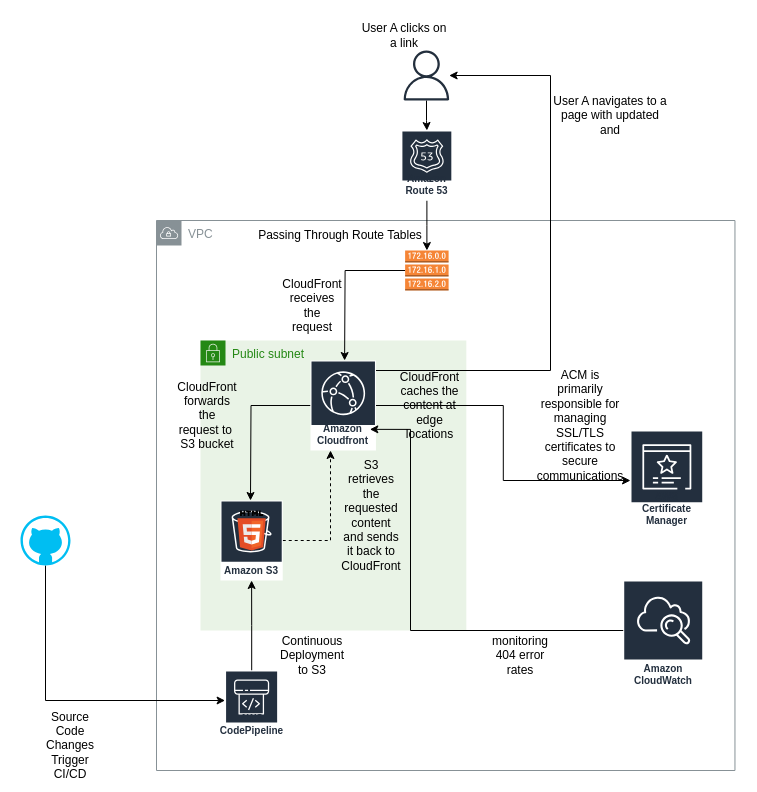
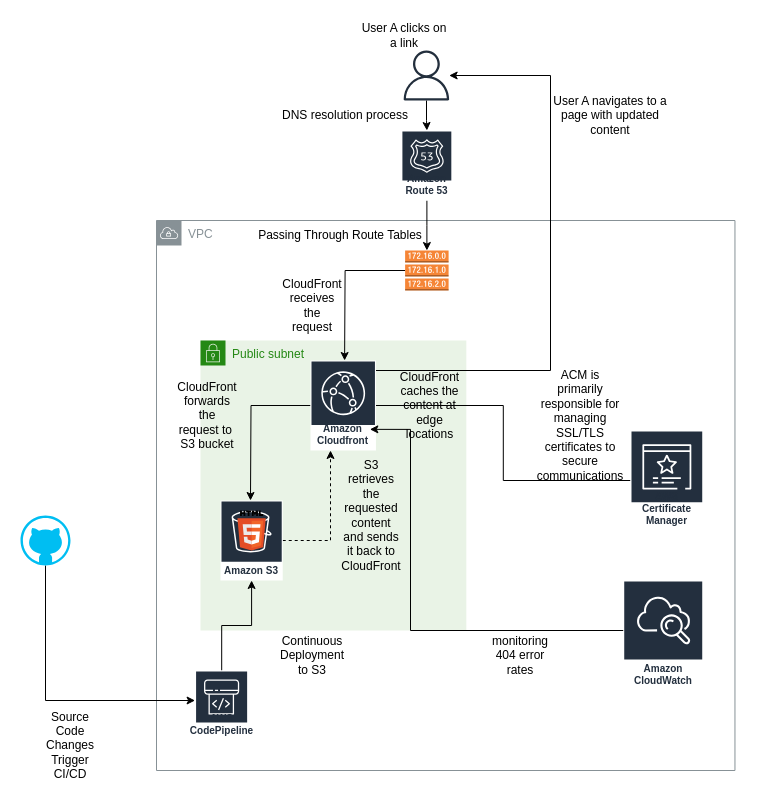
none -> (346, 116)
(611, 116) -> (611, 116)
(622, 481) -> (625, 481)
(252, 706) -> (222, 706)
